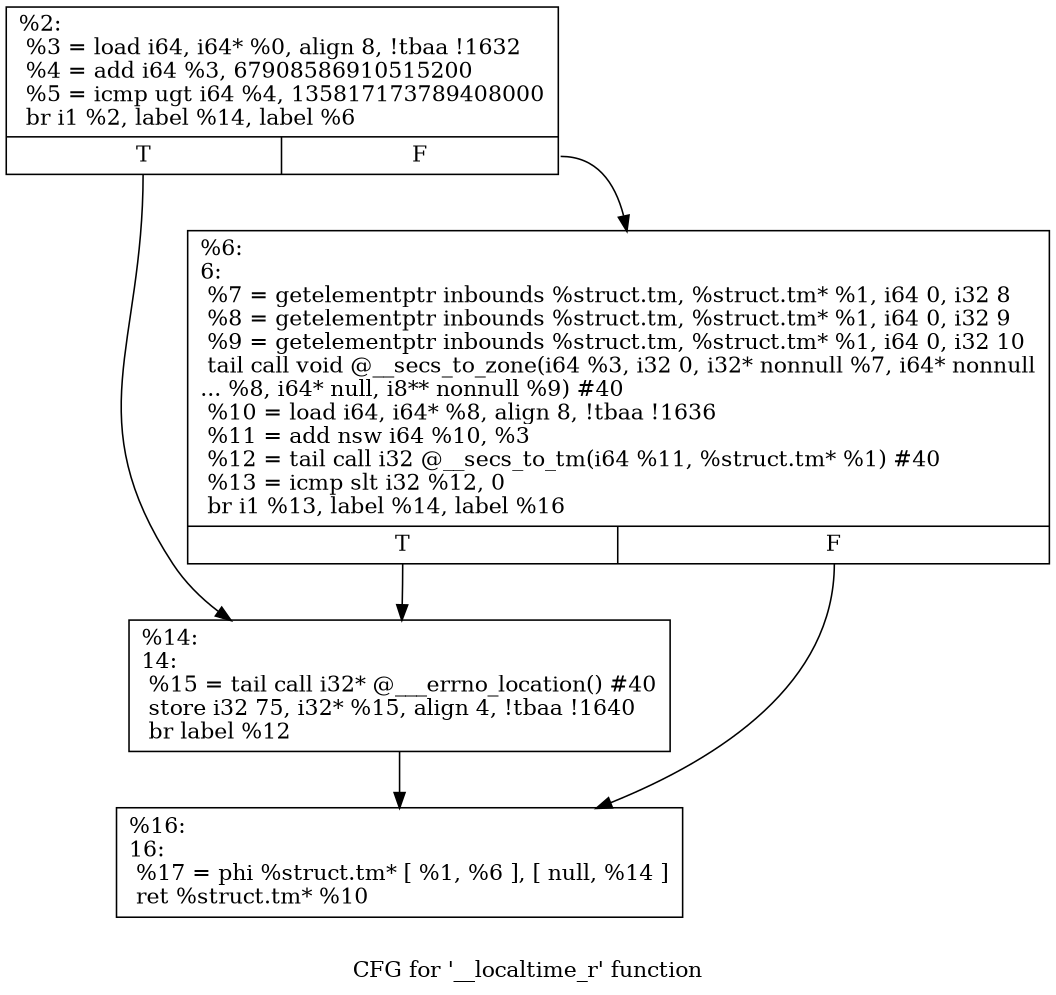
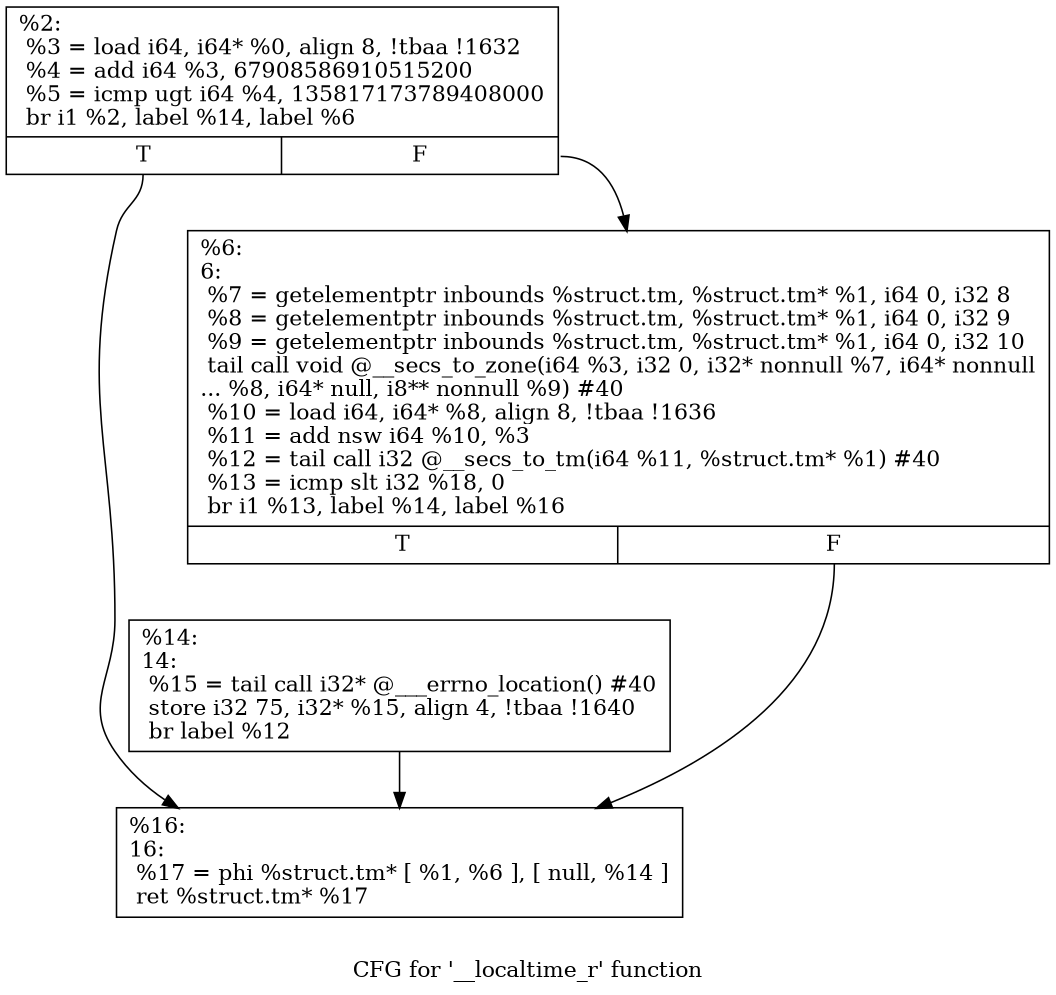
(122, 407) -> (109, 496)
(353, 483) -> (353, 483)
(403, 584) -> none
(249, 897) -> (249, 897)
